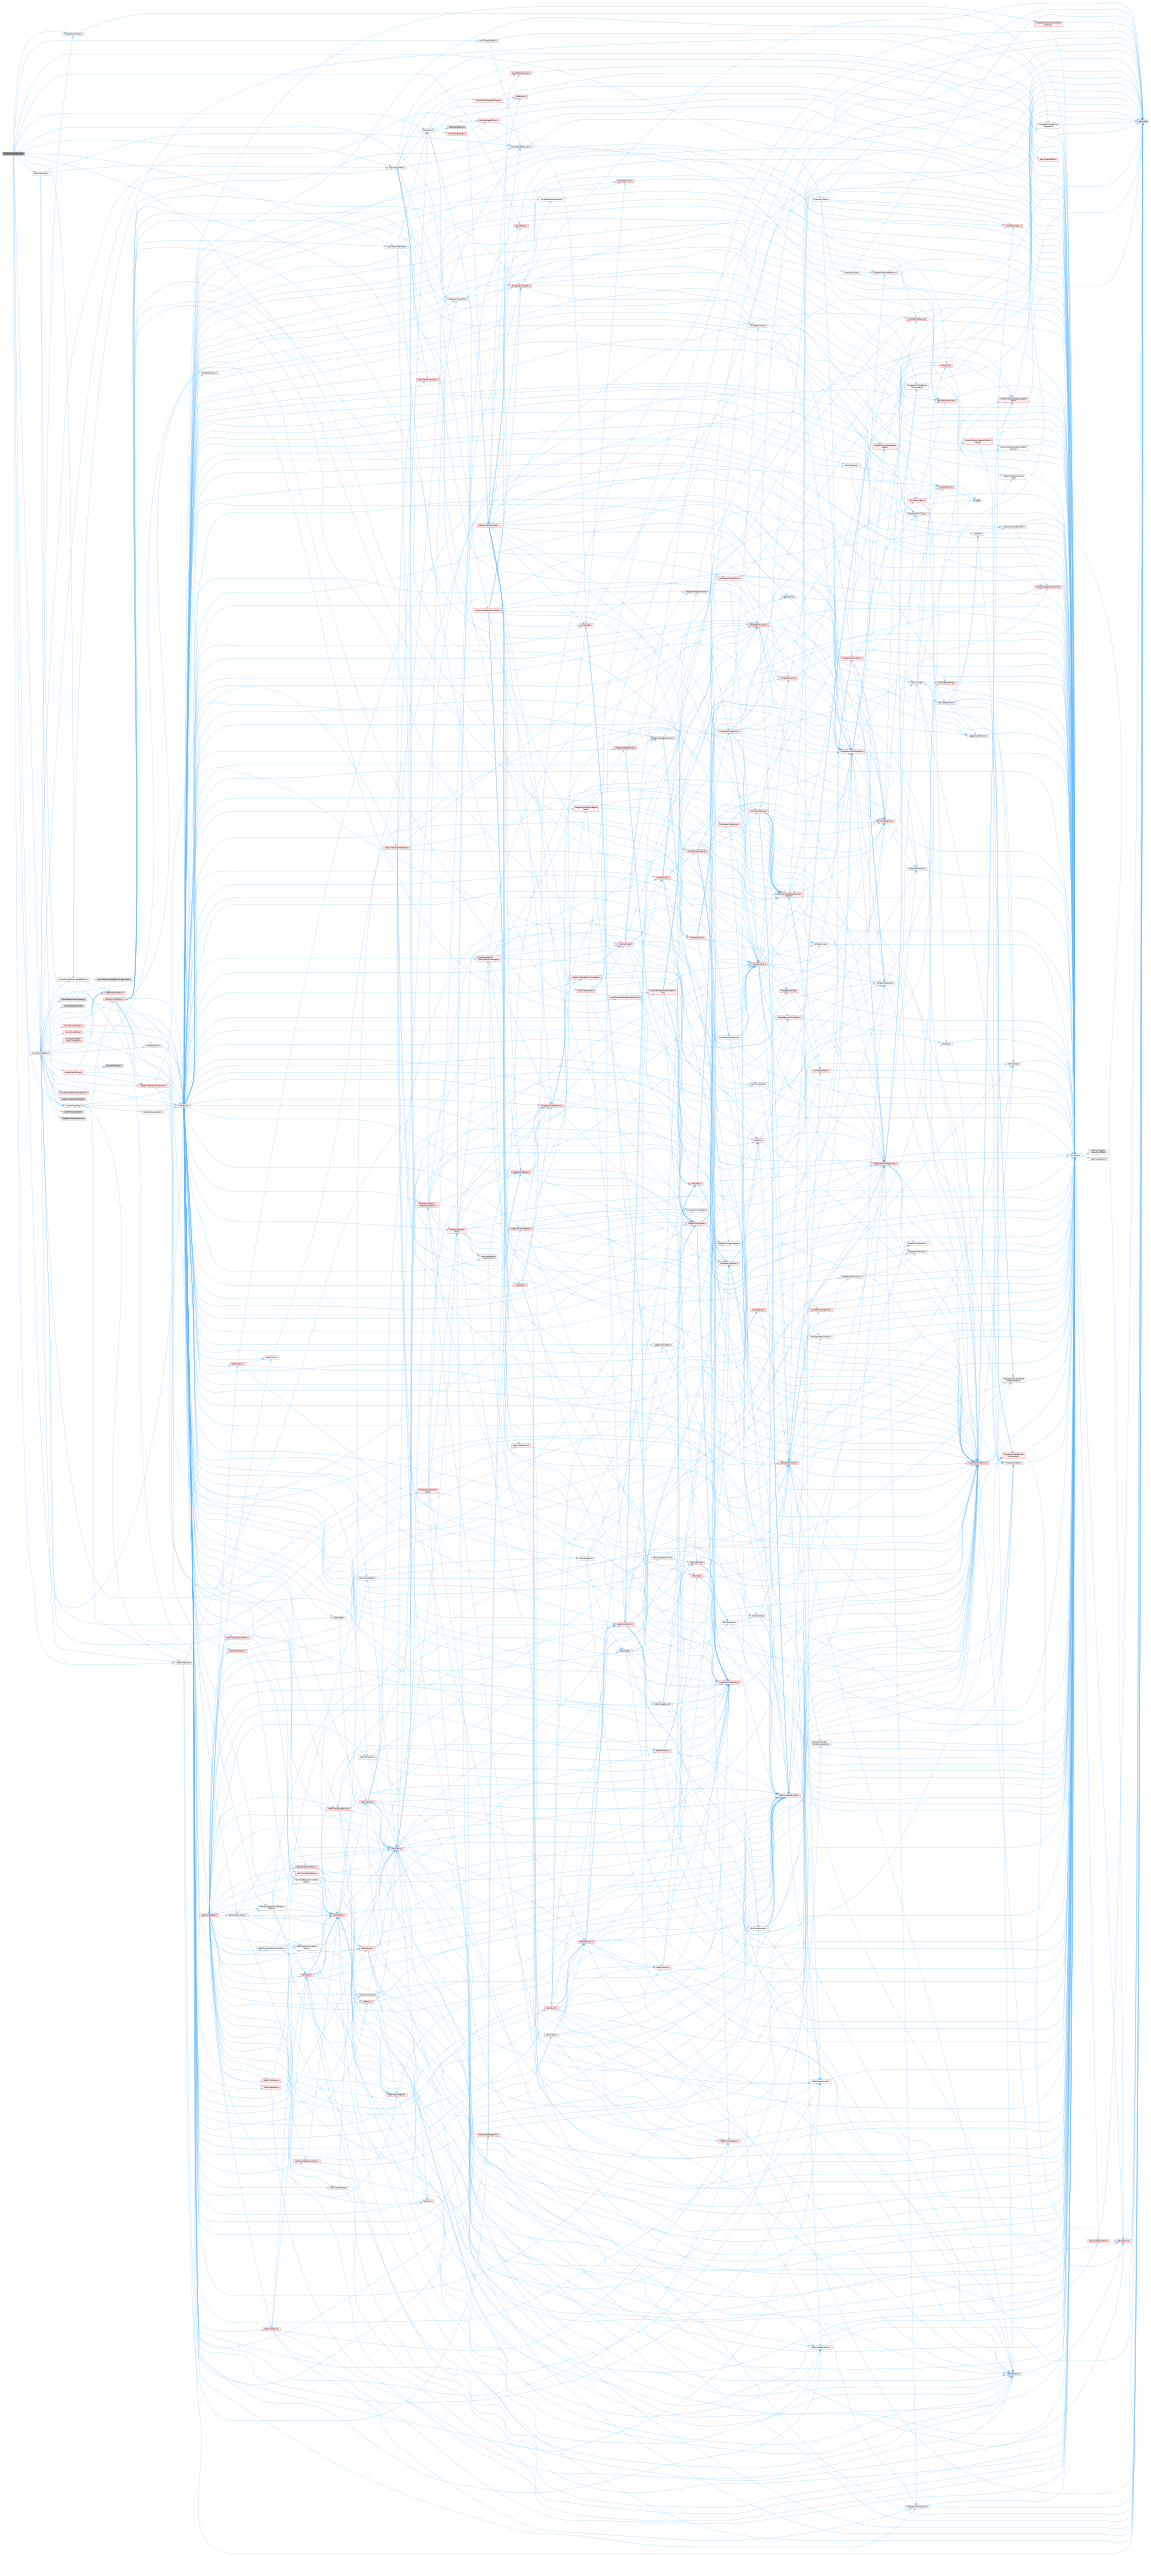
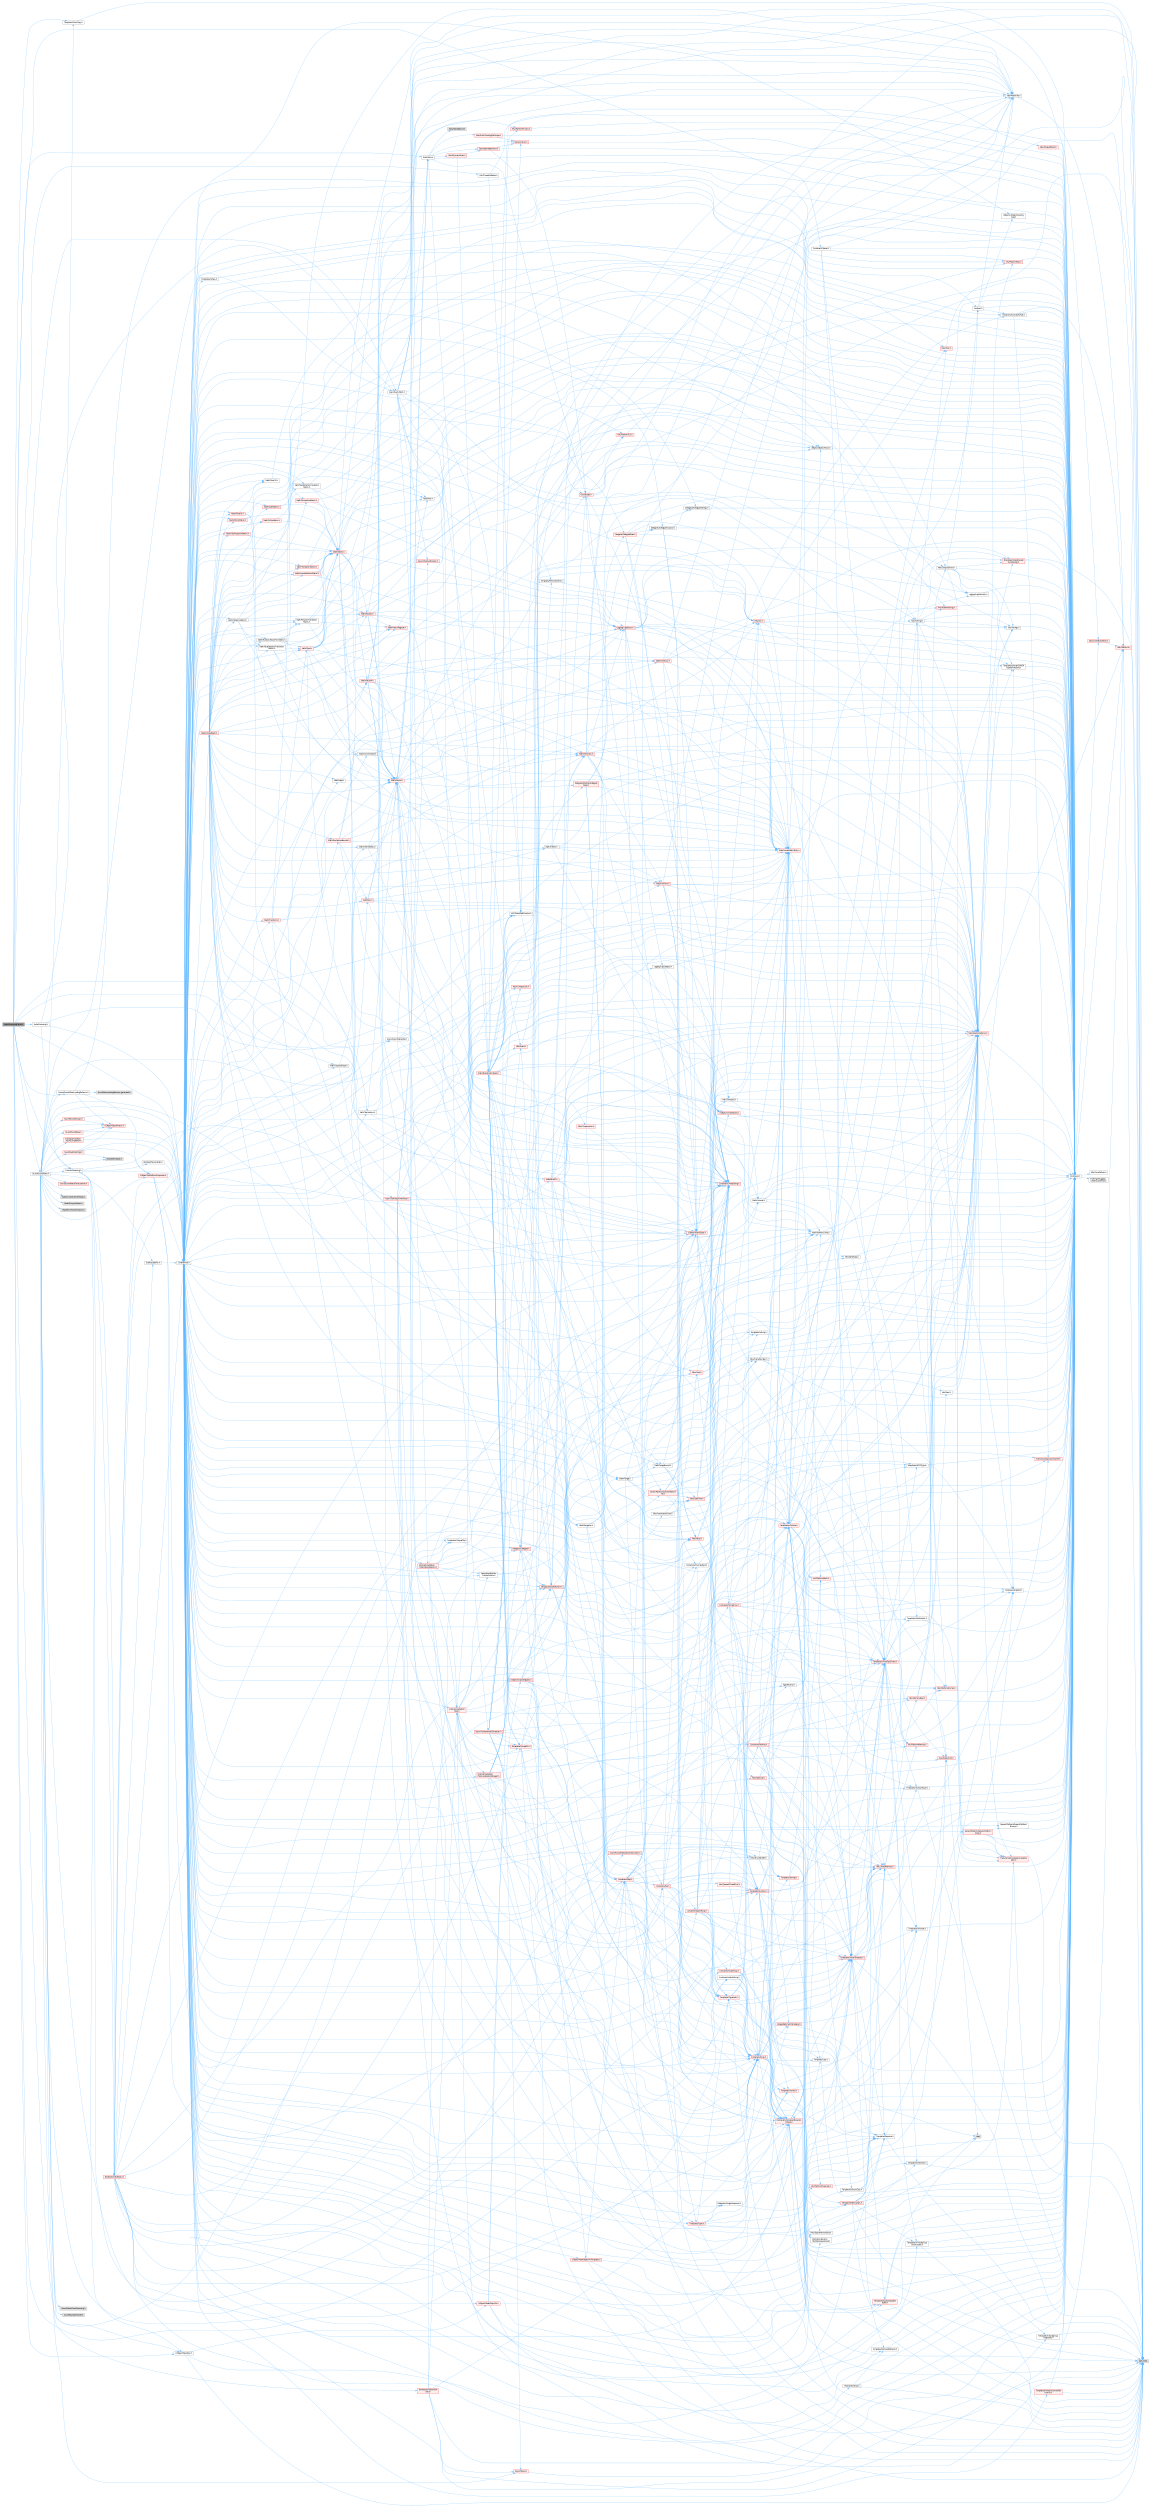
(521, 97) -> (521, 142)
none -> (204, 287)
